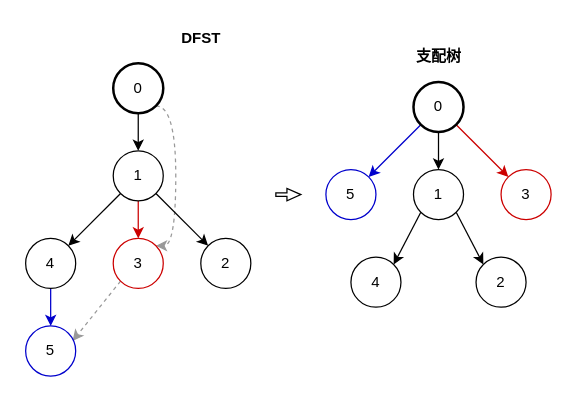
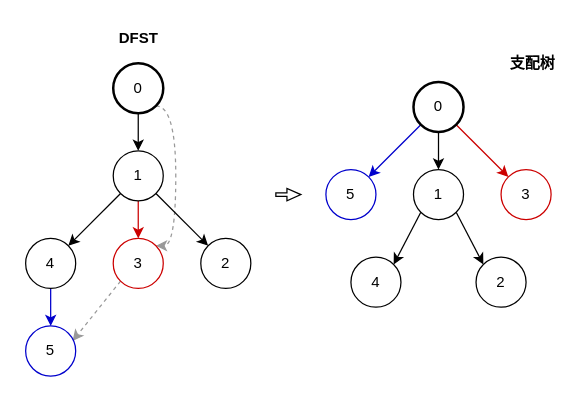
(201, 38) -> (138, 38)
(438, 57) -> (532, 63)
